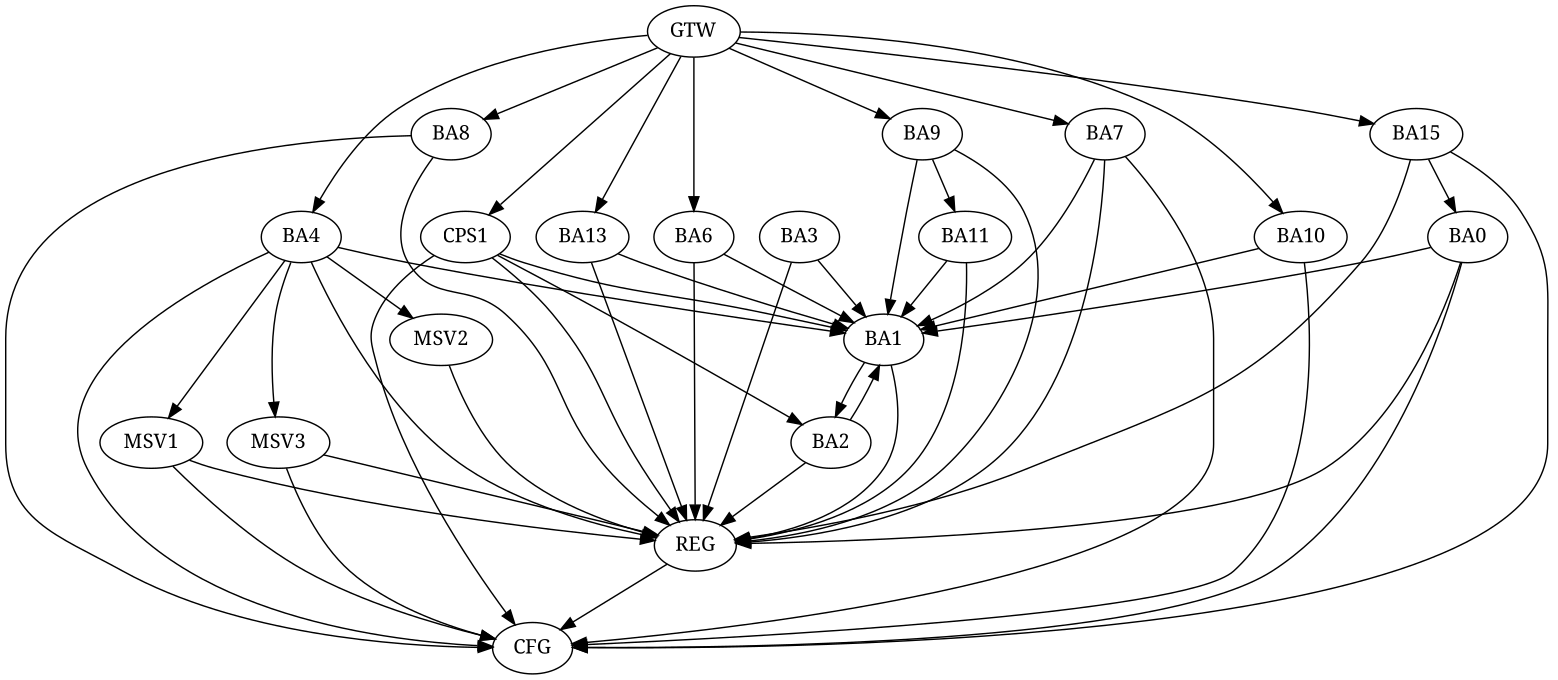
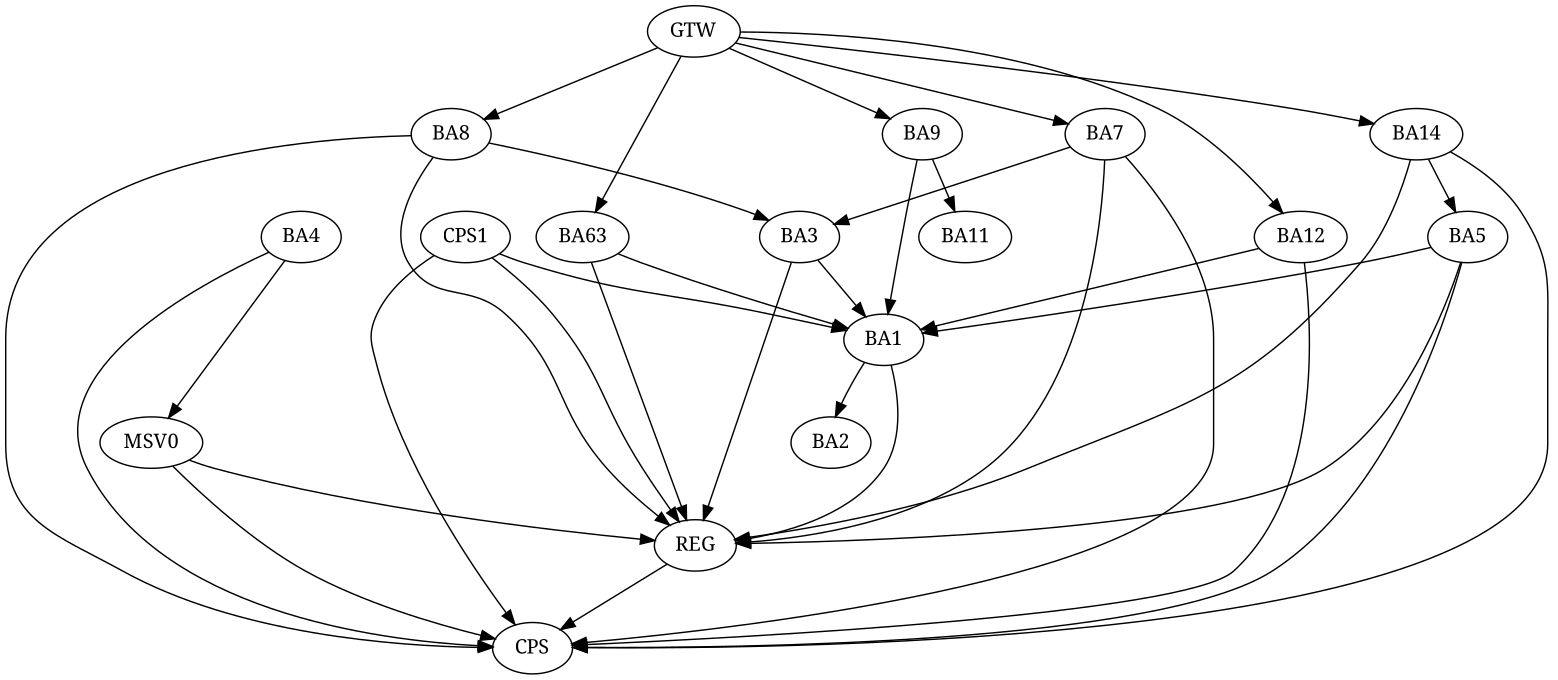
(461, 76) -> none
(585, 129) -> none
(1416, 134) -> (1416, 134)
none -> (630, 176)
(583, 237) -> (583, 237)
(694, 237) -> none
(1301, 237) -> (1301, 237)
(1468, 237) -> (1468, 237)
(1025, 261) -> (959, 183)
(929, 283) -> none
(620, 300) -> none
(644, 335) -> none
(441, 340) -> none
(862, 400) -> none
(997, 402) -> none
(151, 443) -> (151, 443)
(278, 443) -> none
(438, 446) -> none
(922, 452) -> none
(769, 490) -> none
(533, 648) -> (533, 648)
